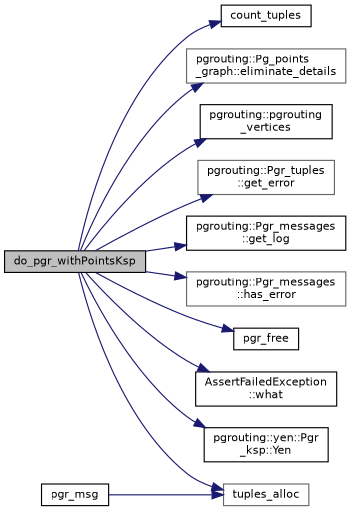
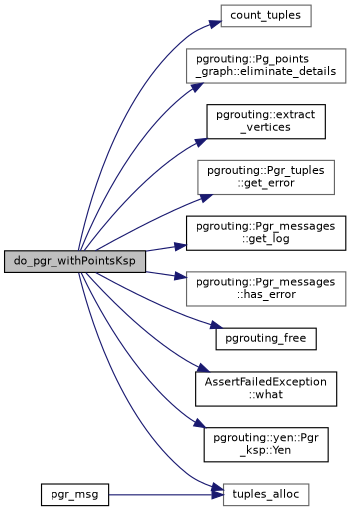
(266, 16) -> (266, 16)
(266, 122) -> (266, 122)
(266, 339) -> (266, 339)
